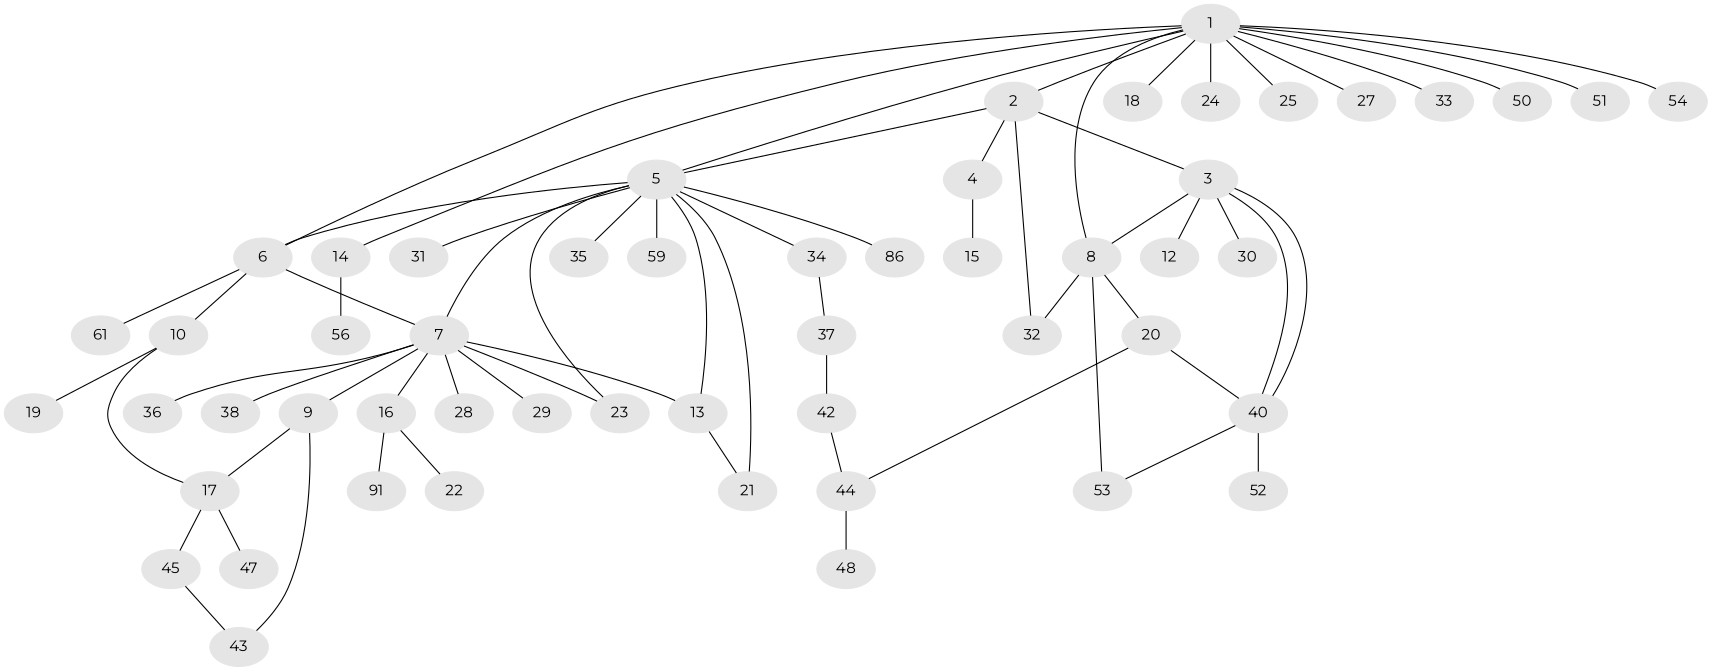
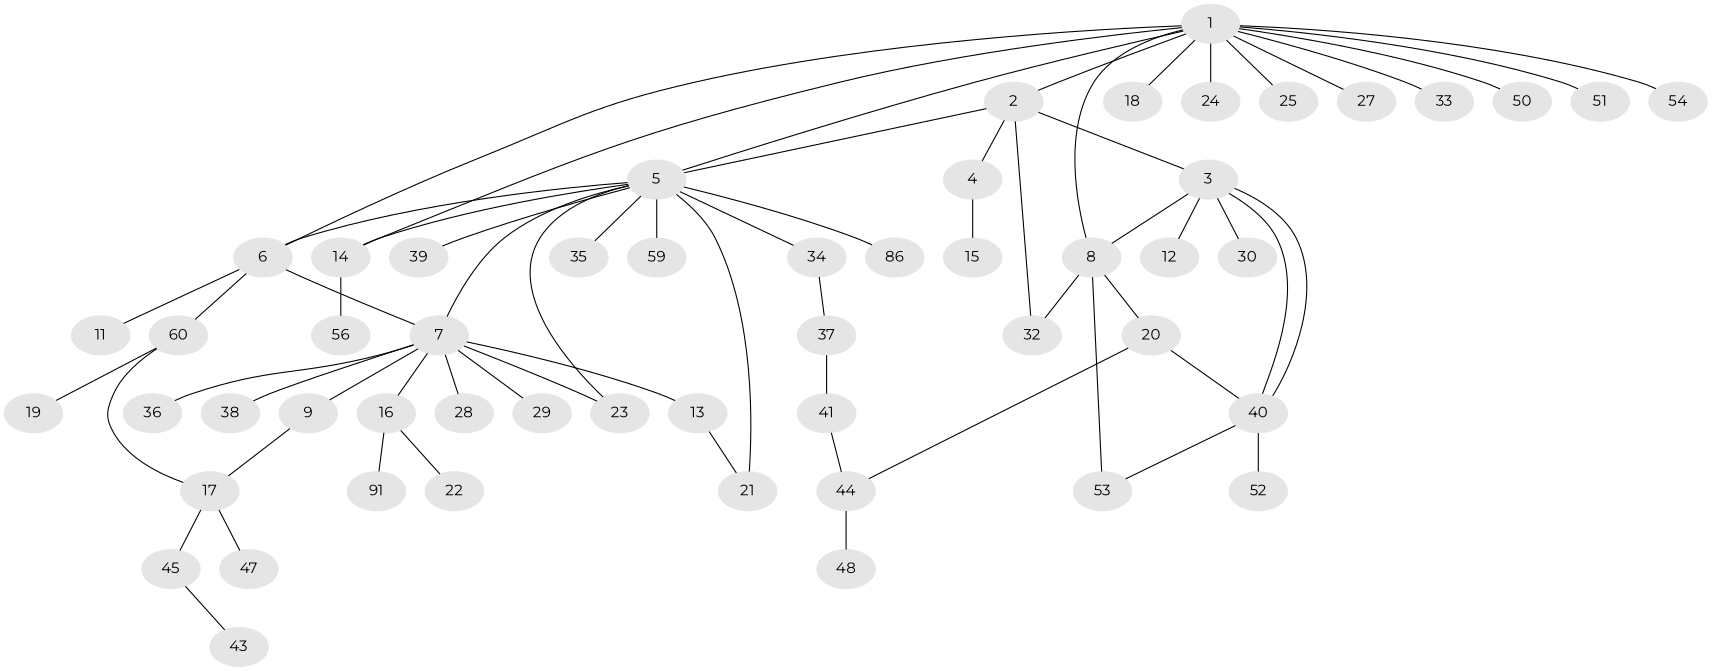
(419, 258) -> (419, 258)
(705, 292) -> (494, 208)
(101, 335) -> (101, 335)
(179, 335) -> (179, 335)
(827, 413) -> (827, 413)
(303, 538) -> none
